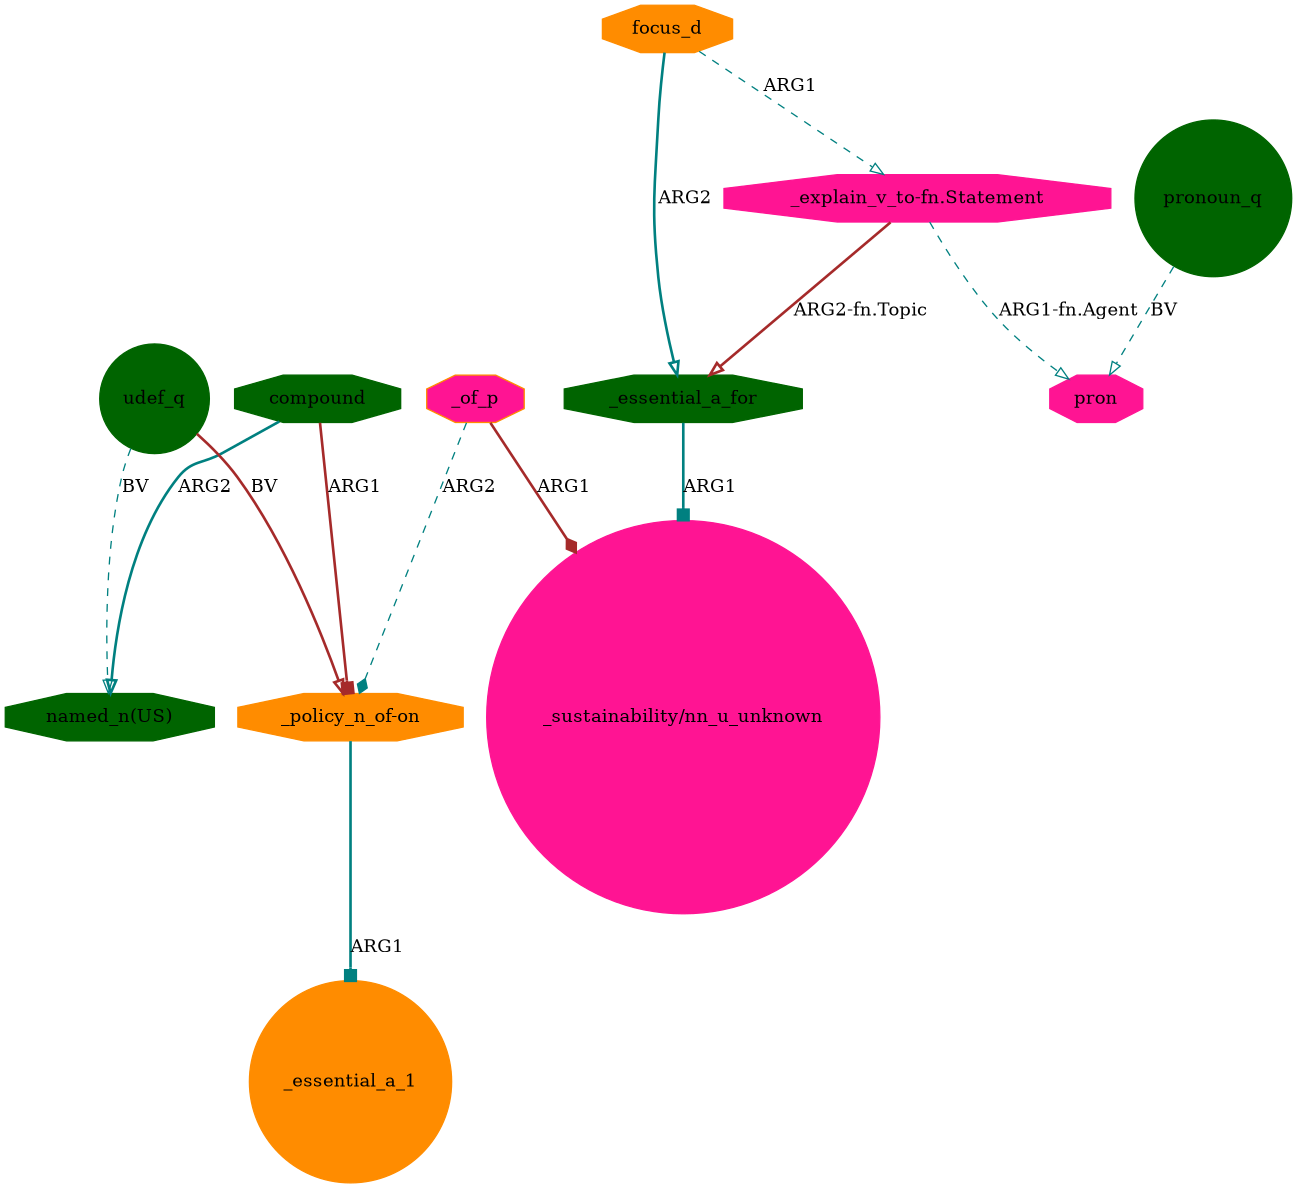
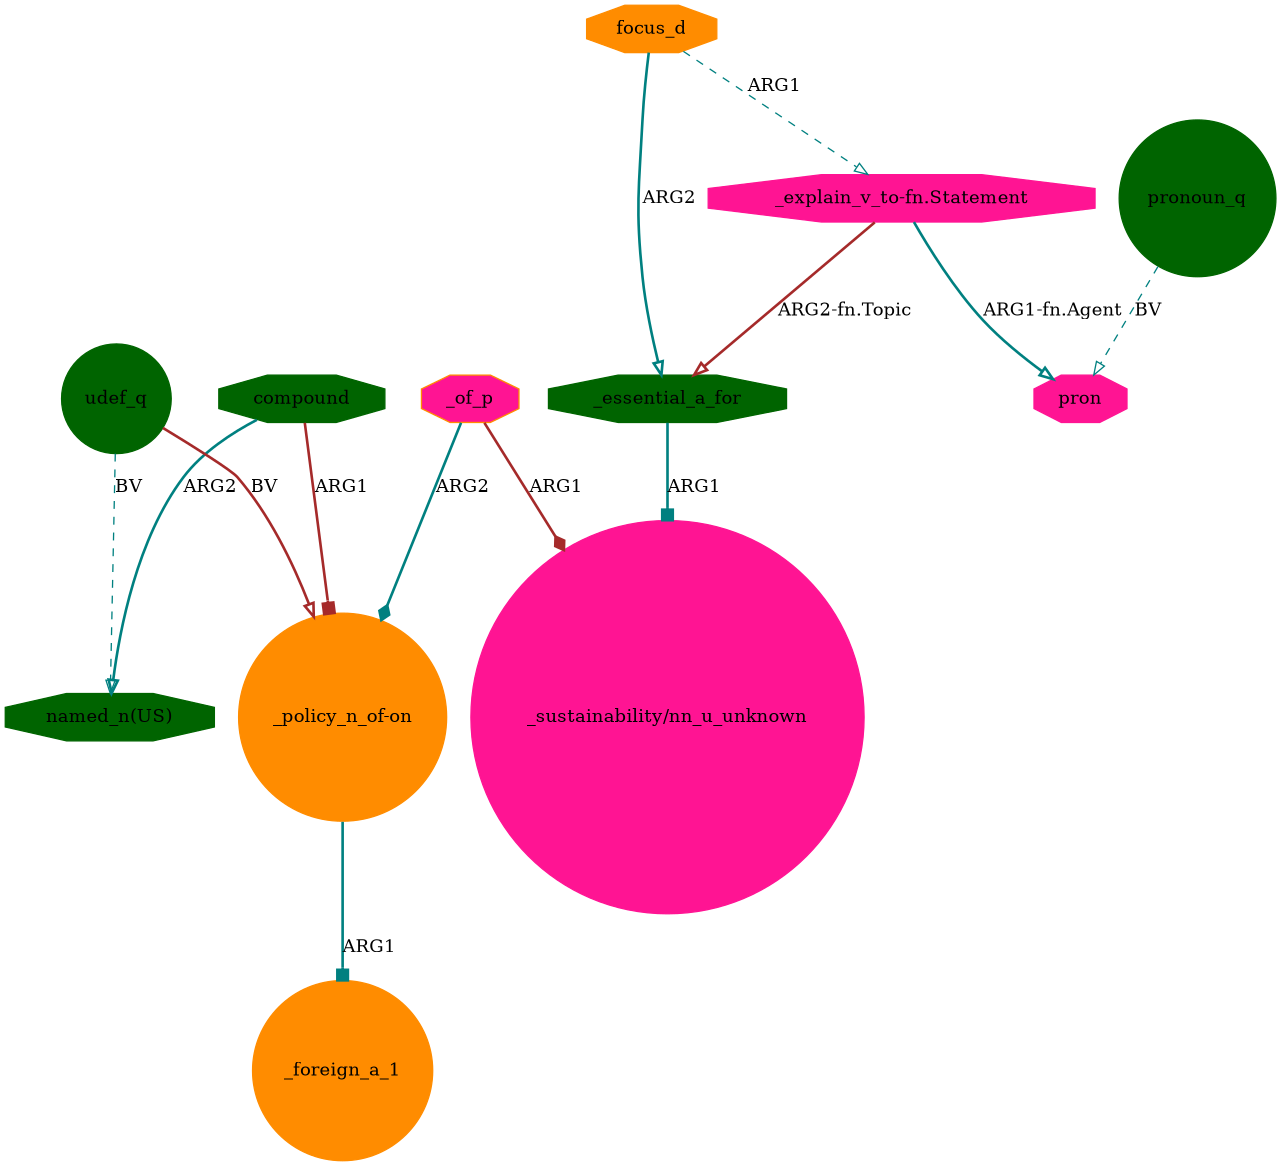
(985, 304) -> (969, 304)
(416, 551) -> (424, 514)
(351, 717) -> (343, 717)
(351, 1082) -> (343, 1071)
